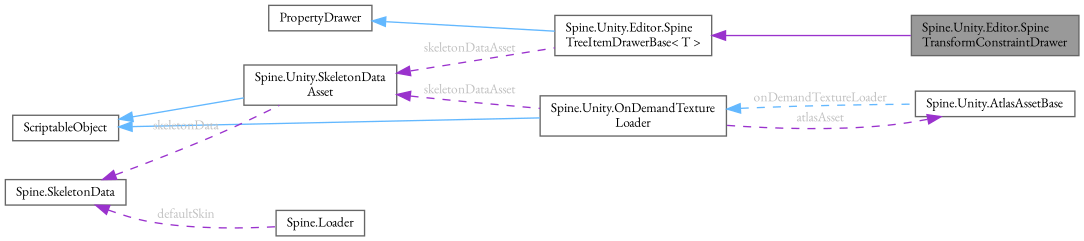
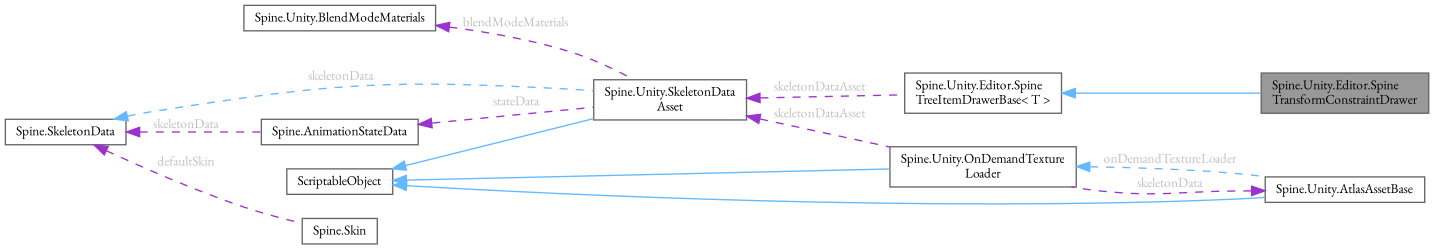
(320, 18) -> none
none -> (340, 18)
(818, 36) -> (1168, 93)
(819, 118) -> (1169, 184)
none -> (340, 132)
(198, 142) -> (360, 86)
none -> (836, 202)
(320, 223) -> (340, 231)
